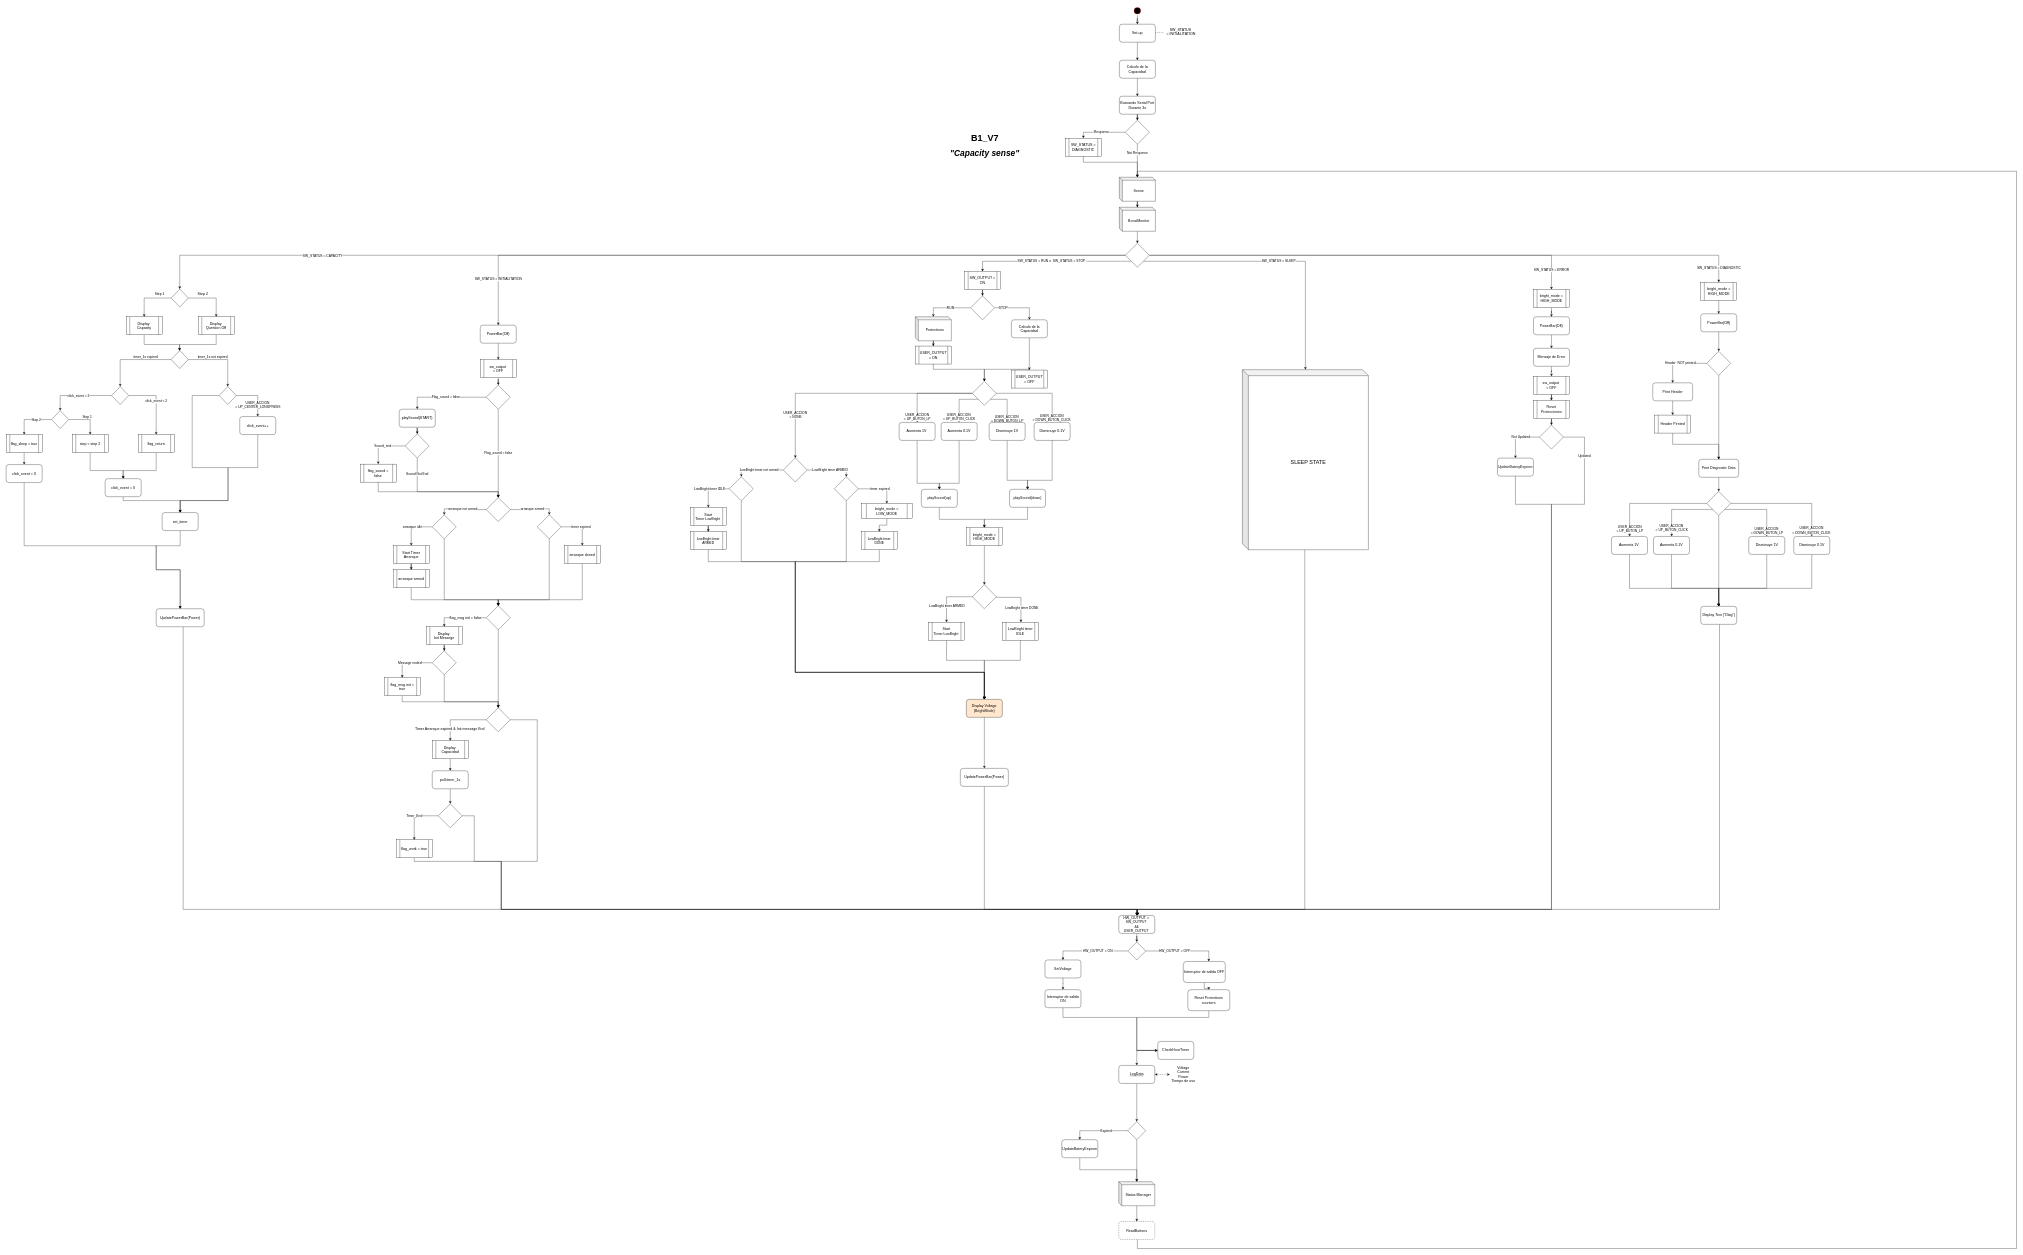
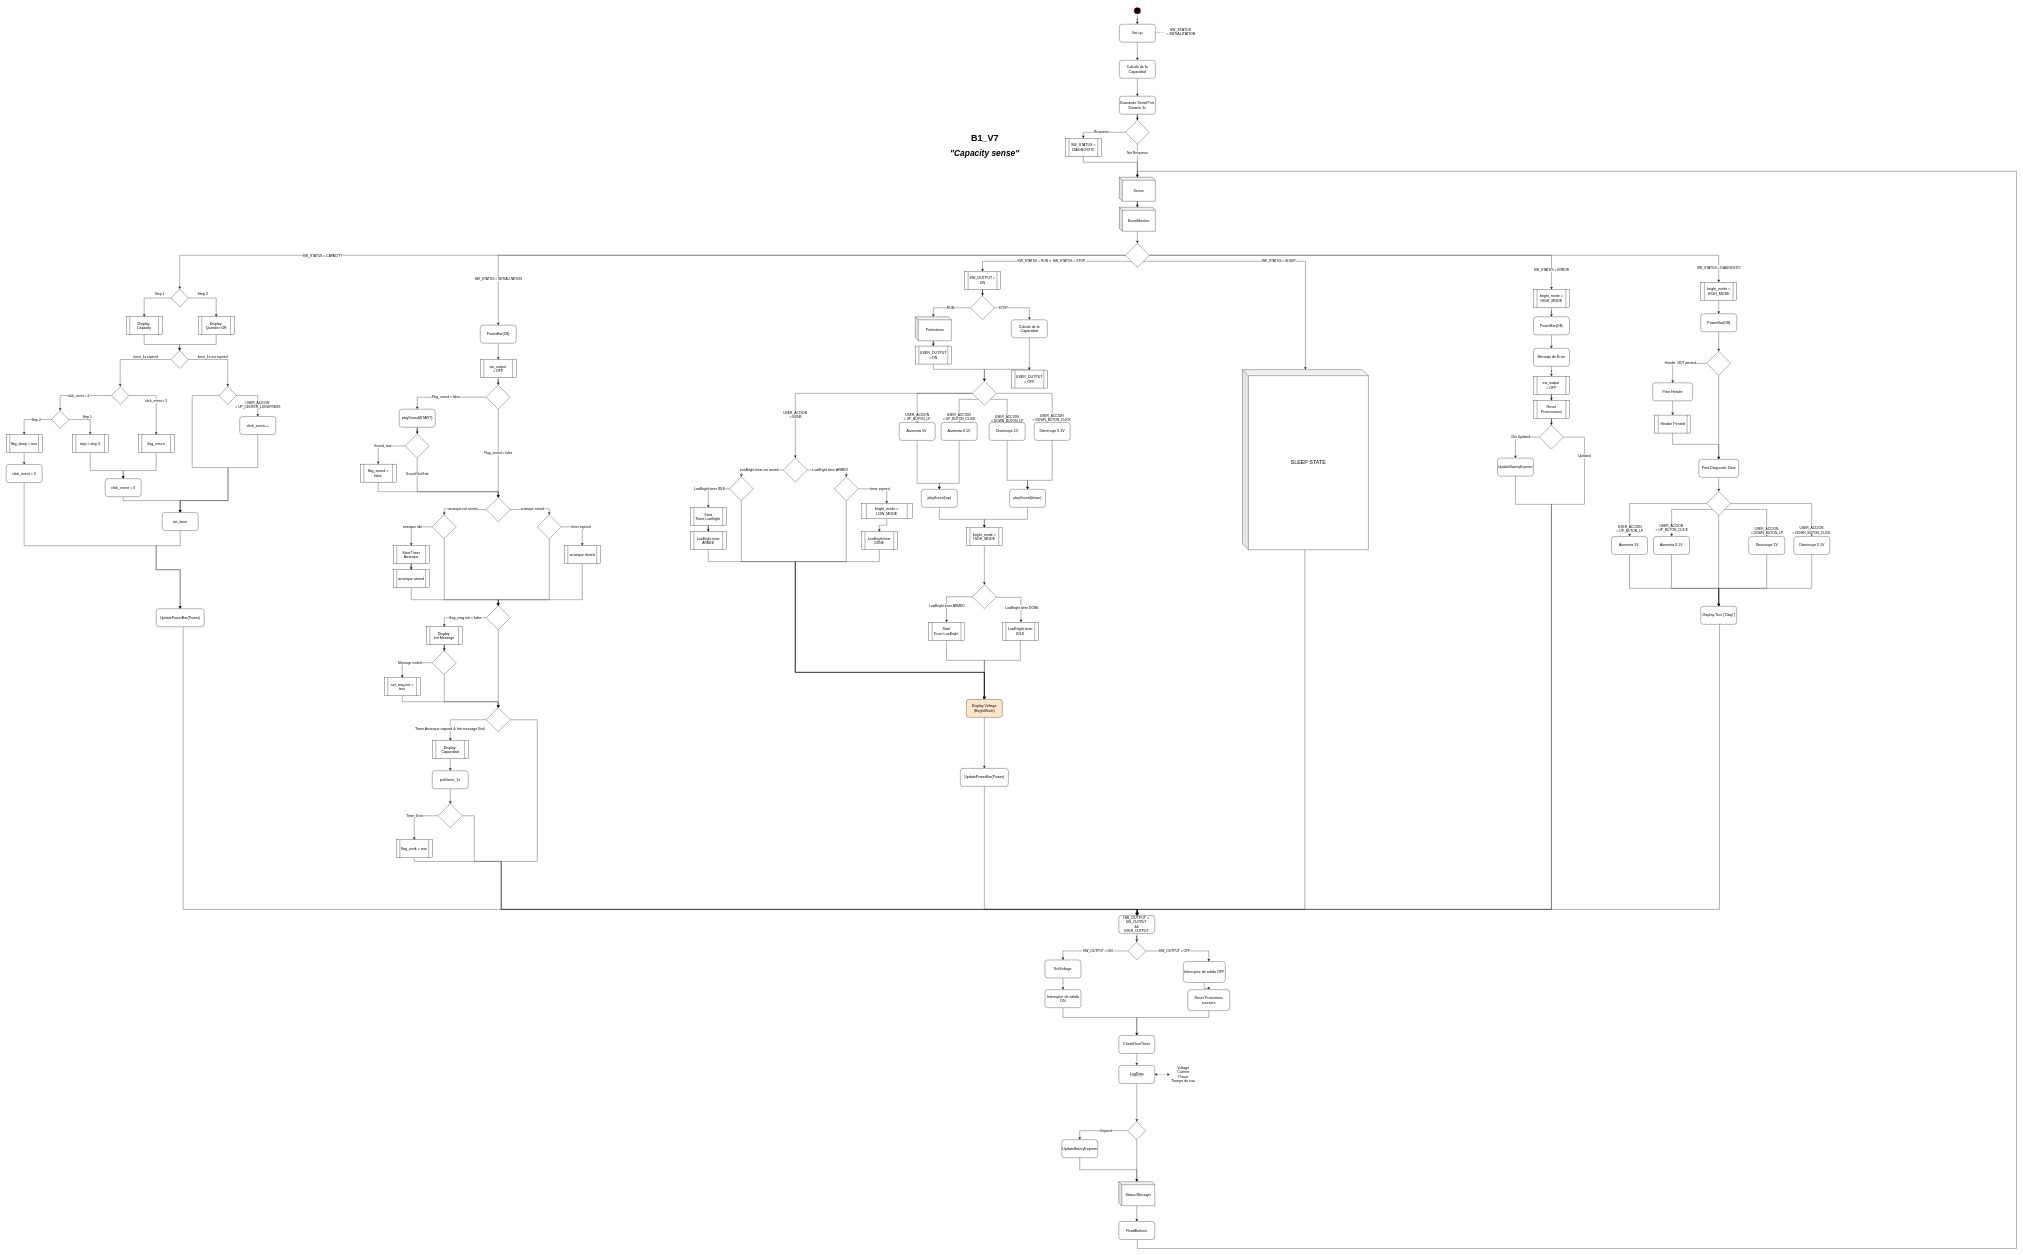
(402, 687) -> (402, 687)
(1176, 1050) -> (1137, 1044)
(1137, 1230) -> (1137, 1230)
